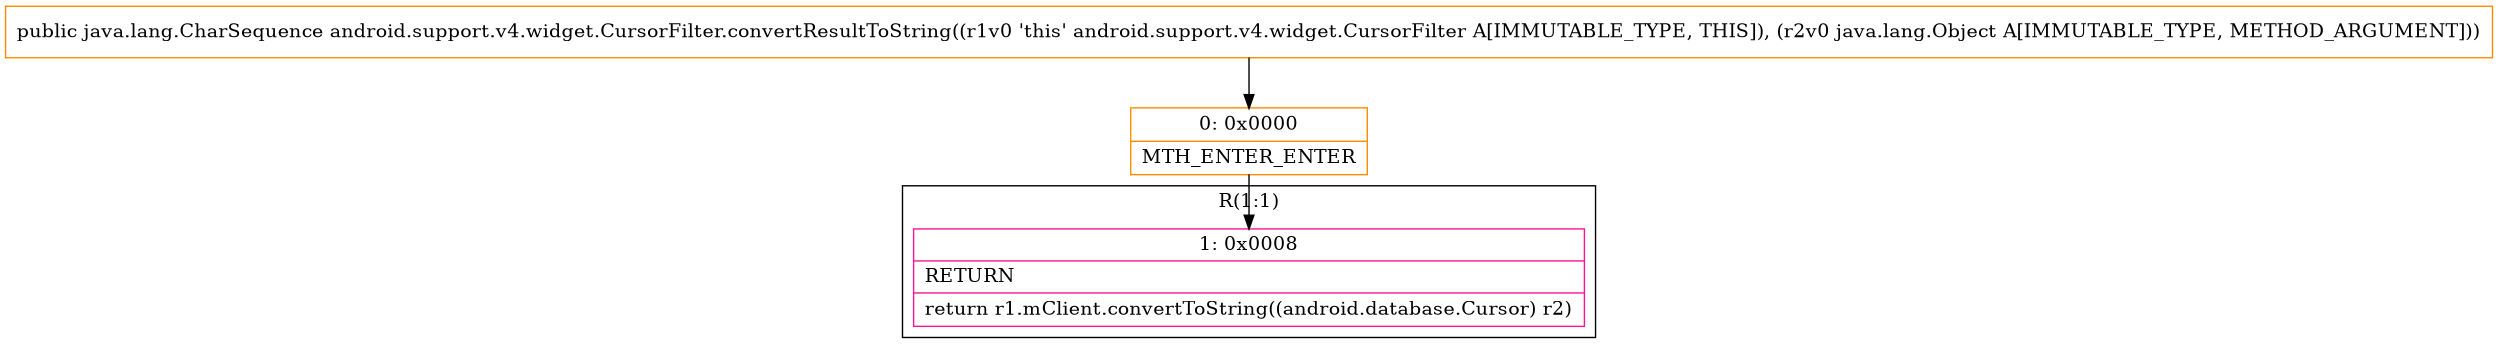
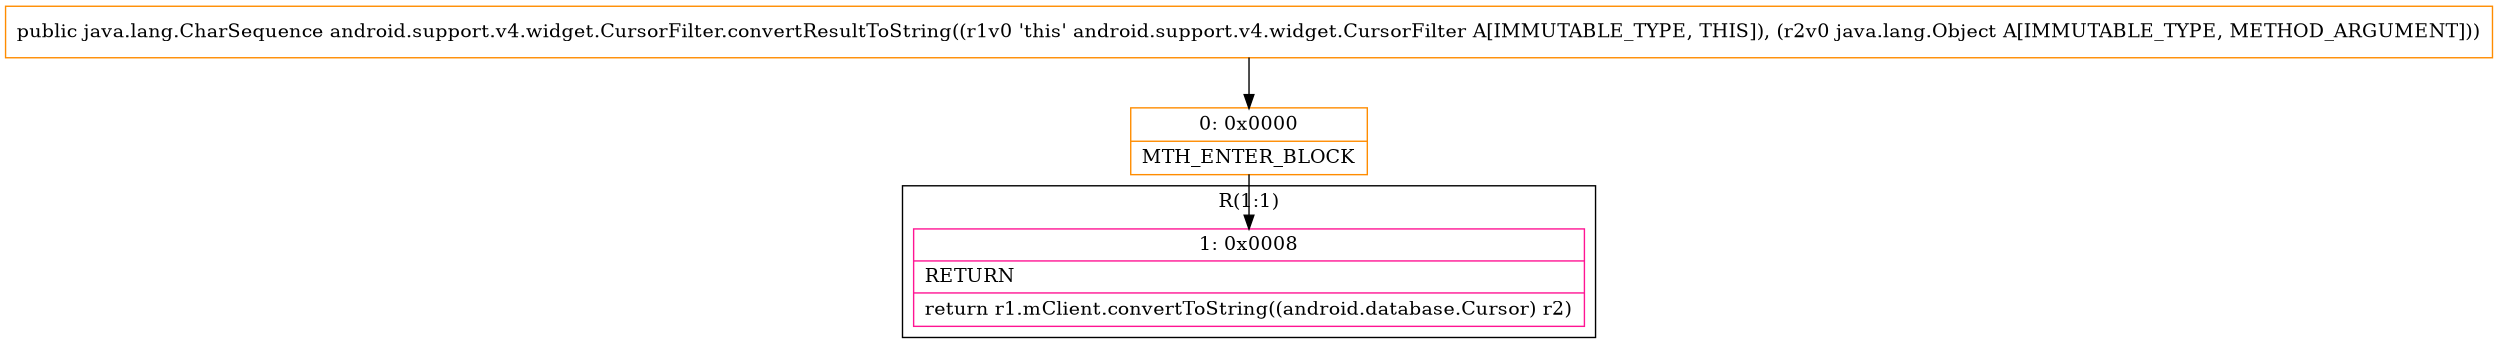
(1249, 157) -> (1249, 157)
